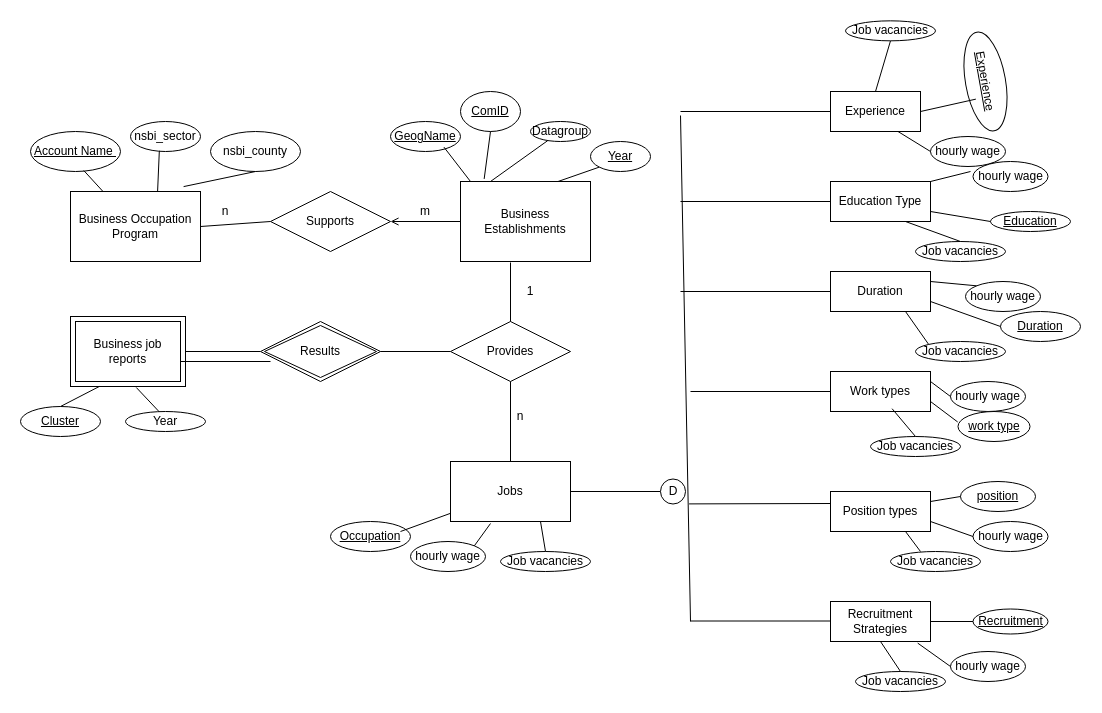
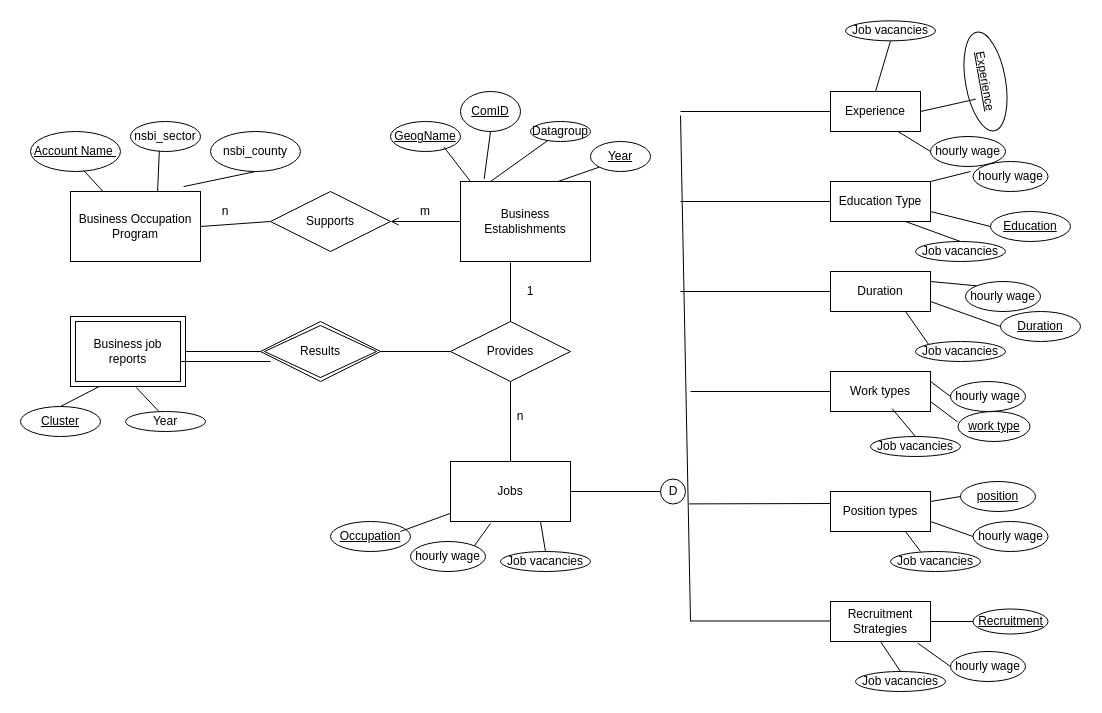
(1031, 222) -> (1031, 227)
